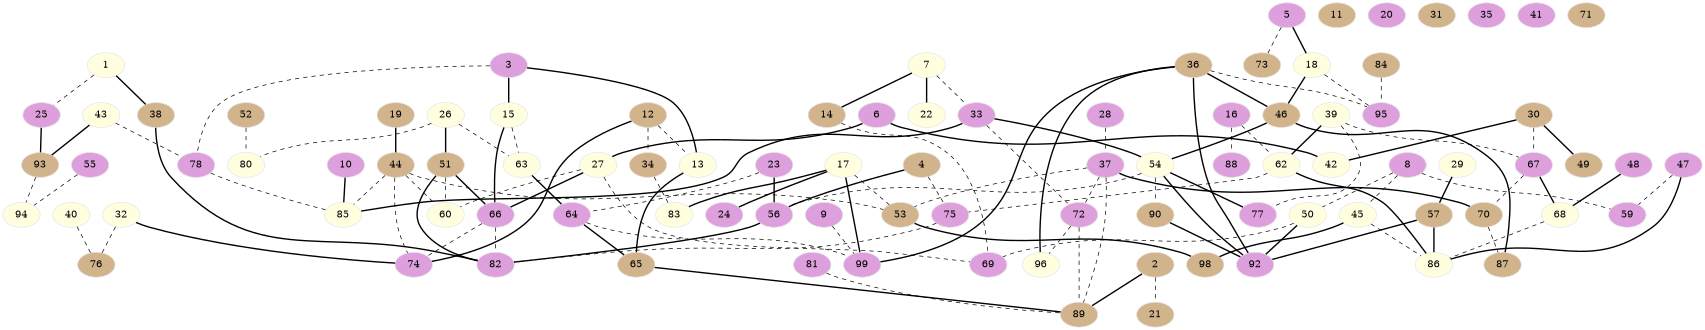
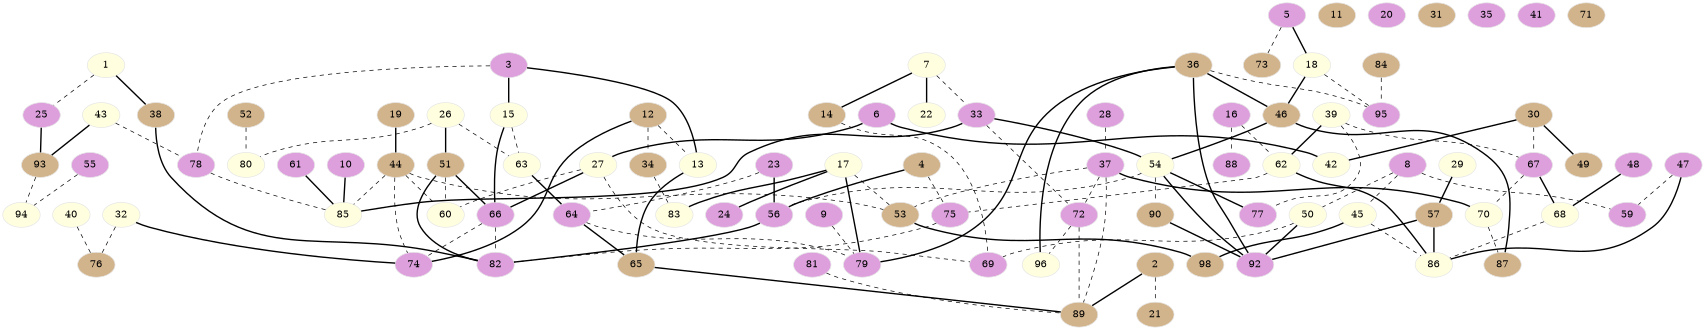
none -> (296, 165)
(1484, 215) -> (1484, 215)
(862, 265) -> (862, 265)
